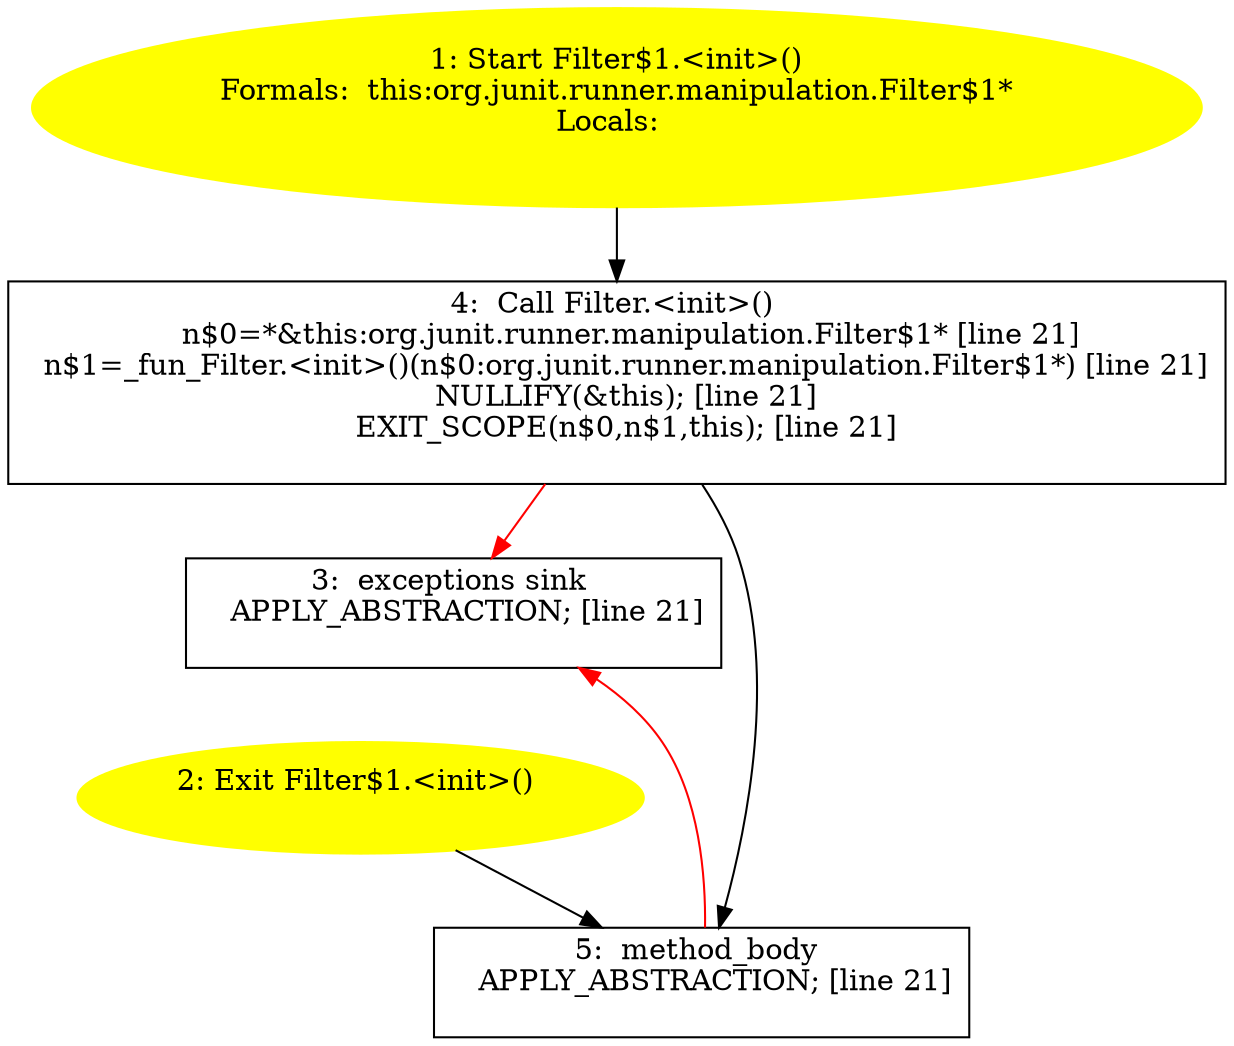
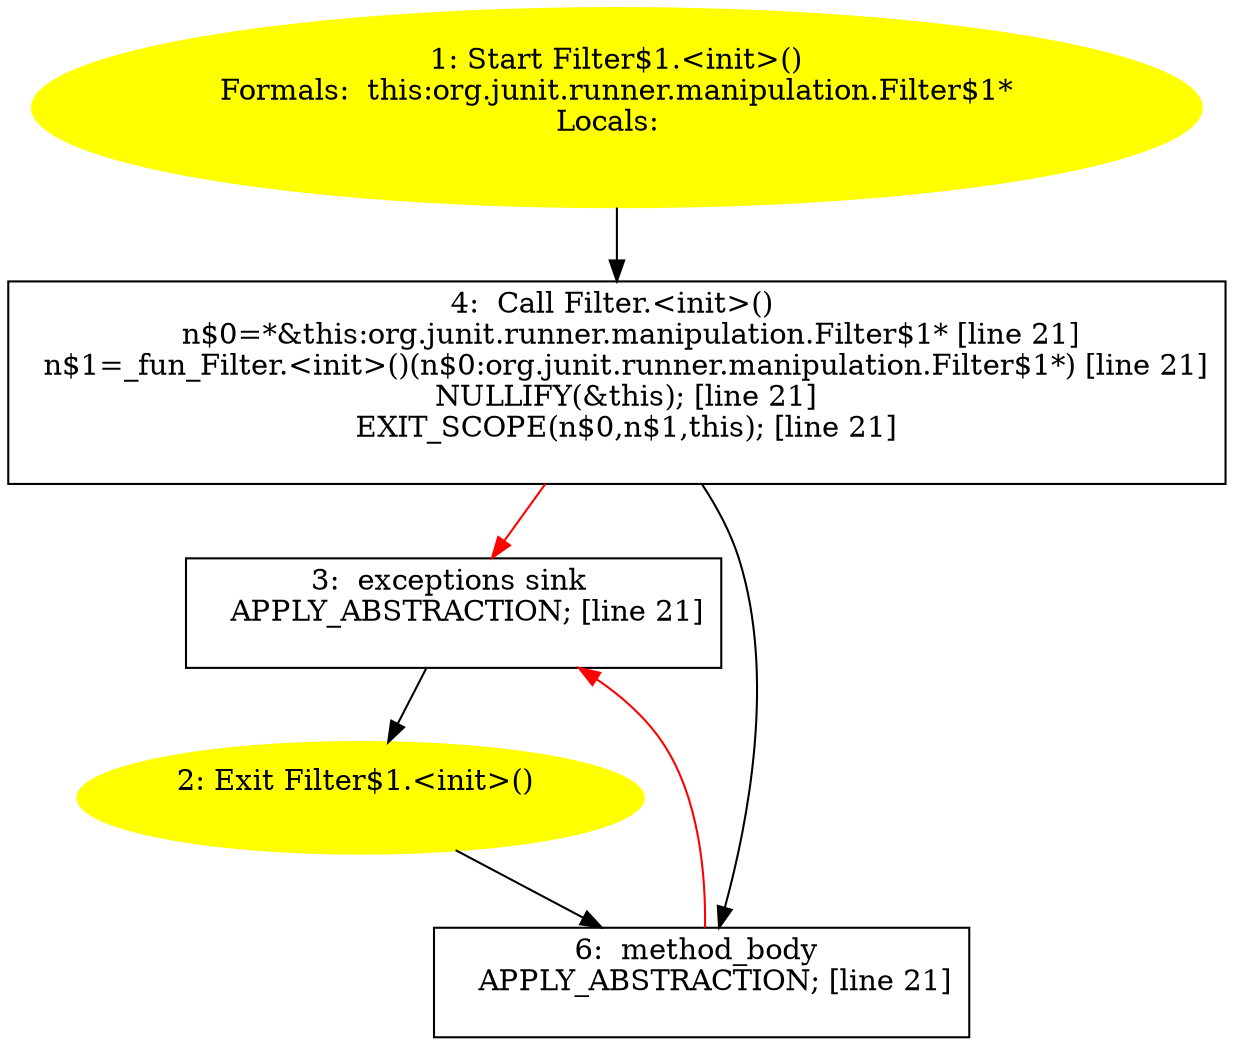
none -> (412, 696)
(702, 983) -> (702, 983)
